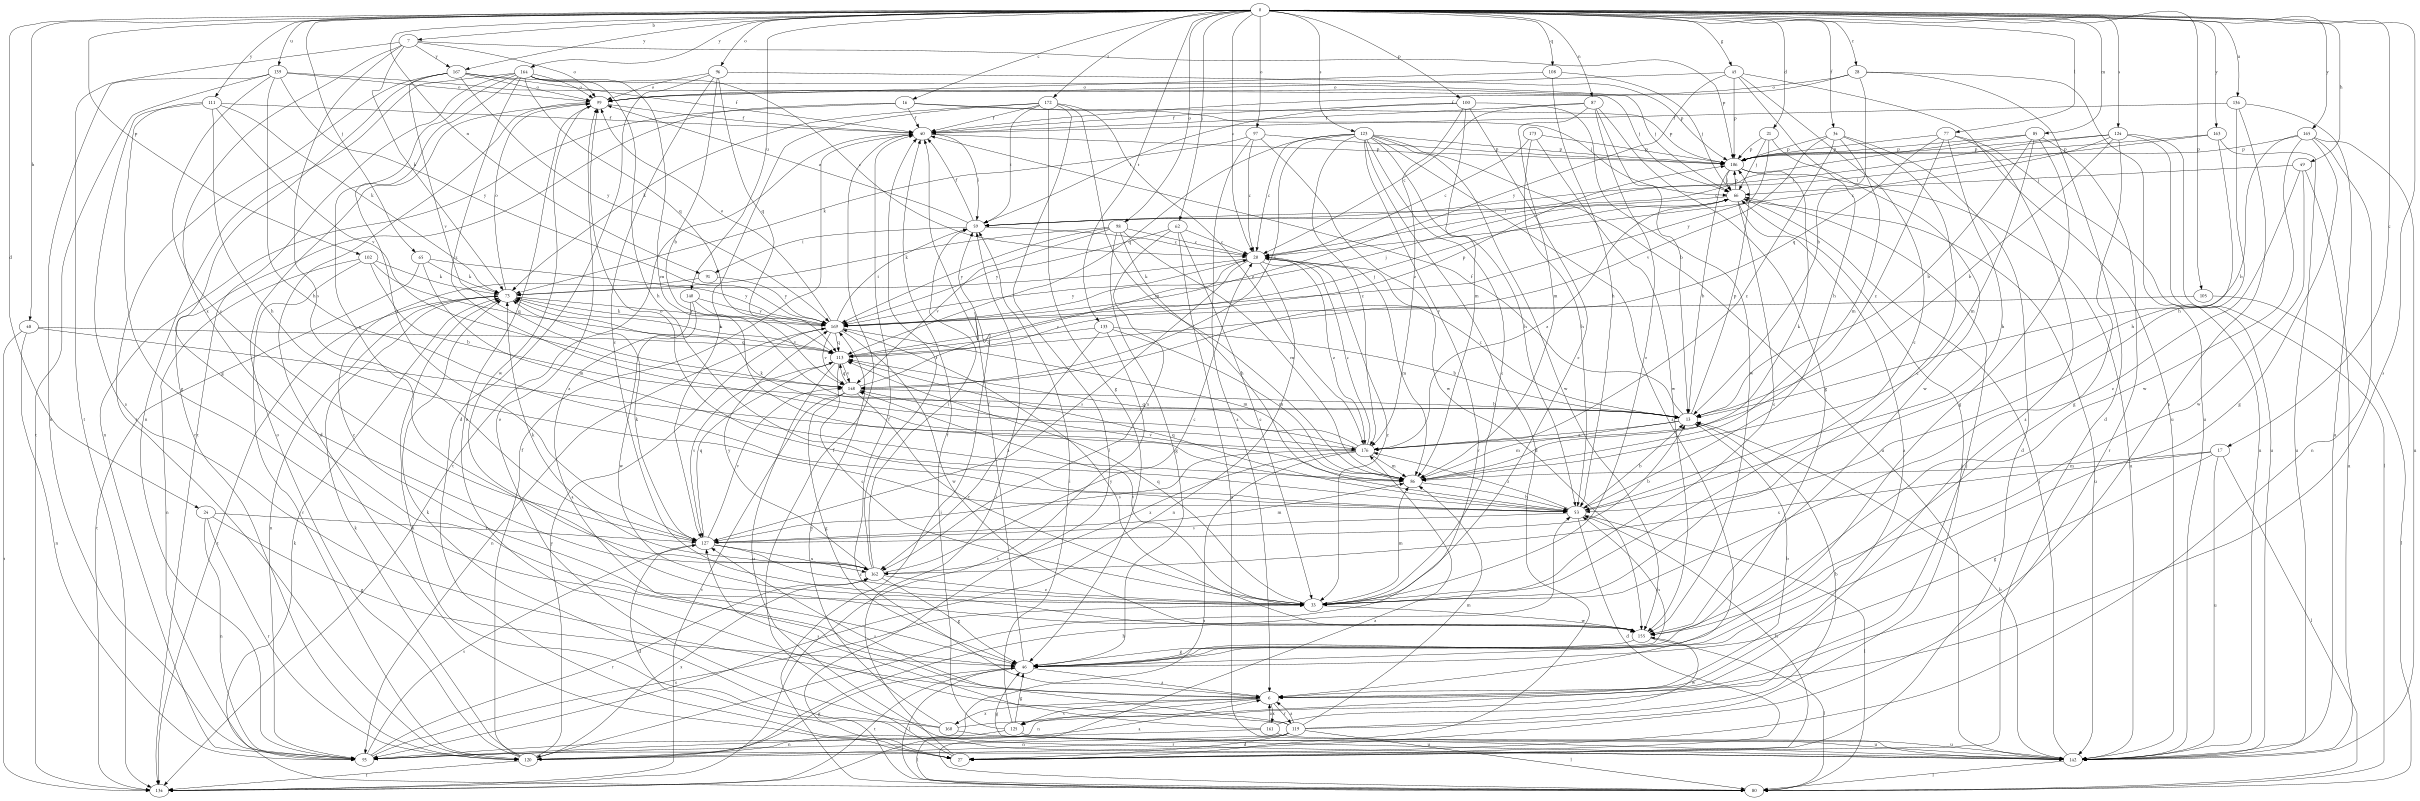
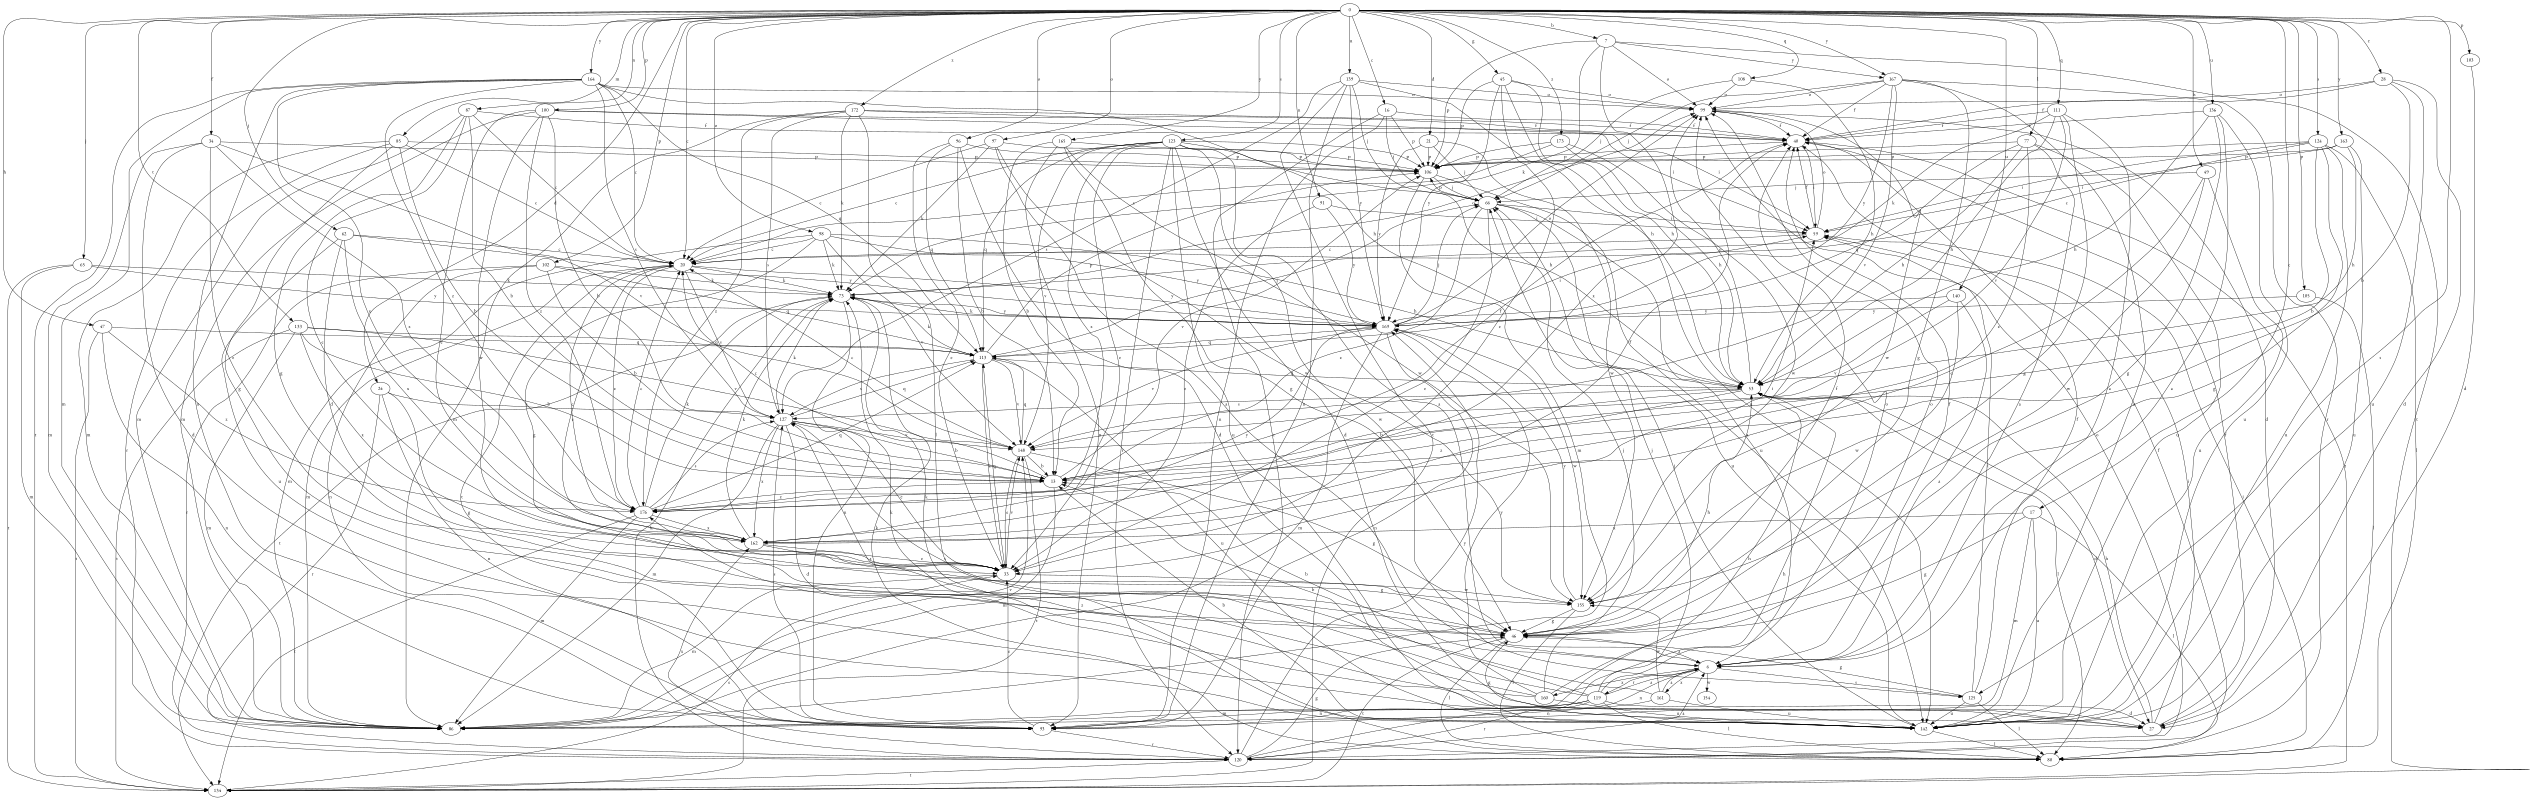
none -> (1485, 39)
(251, 56) -> (2062, 60)
none -> (2470, 60)
(652, 85) -> none
(839, 234) -> (1590, 224)
(1701, 294) -> (682, 406)
(1735, 296) -> (1183, 327)
(29, 327) -> (102, 327)
(1799, 327) -> (1580, 450)
(338, 354) -> none
(1549, 357) -> (1418, 567)
(1096, 370) -> (1961, 470)
none -> (677, 384)
(1260, 420) -> (332, 404)
(1207, 448) -> (1365, 379)
(1174, 512) -> (462, 497)
(2414, 559) -> (2142, 376)
(604, 664) -> (1138, 744)
none -> (1707, 698)
none -> (629, 732)
(991, 772) -> (1157, 622)
